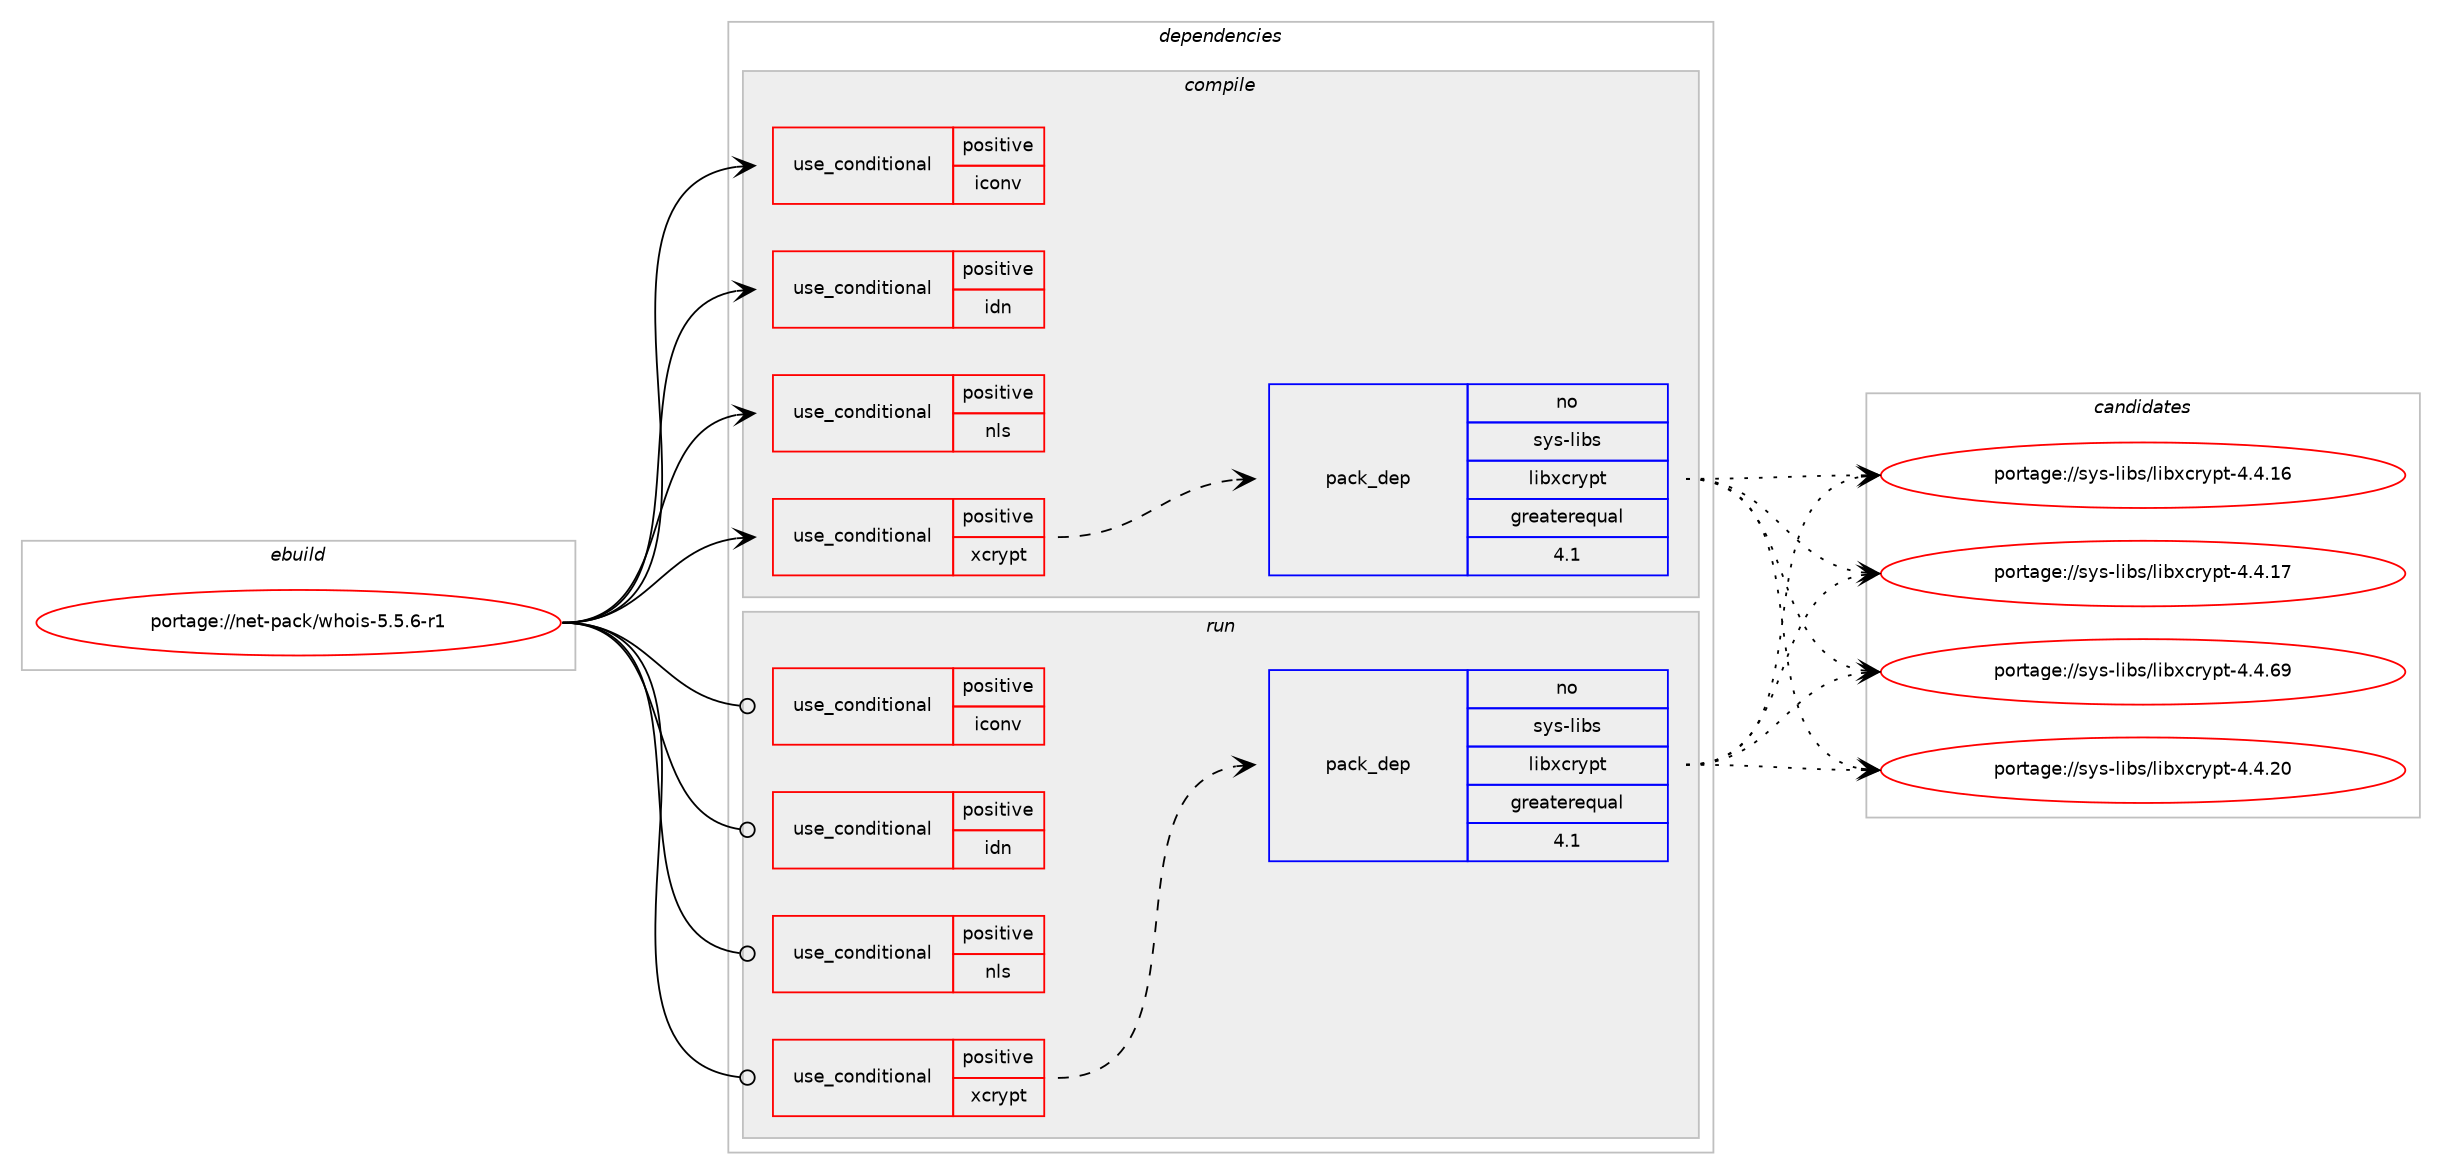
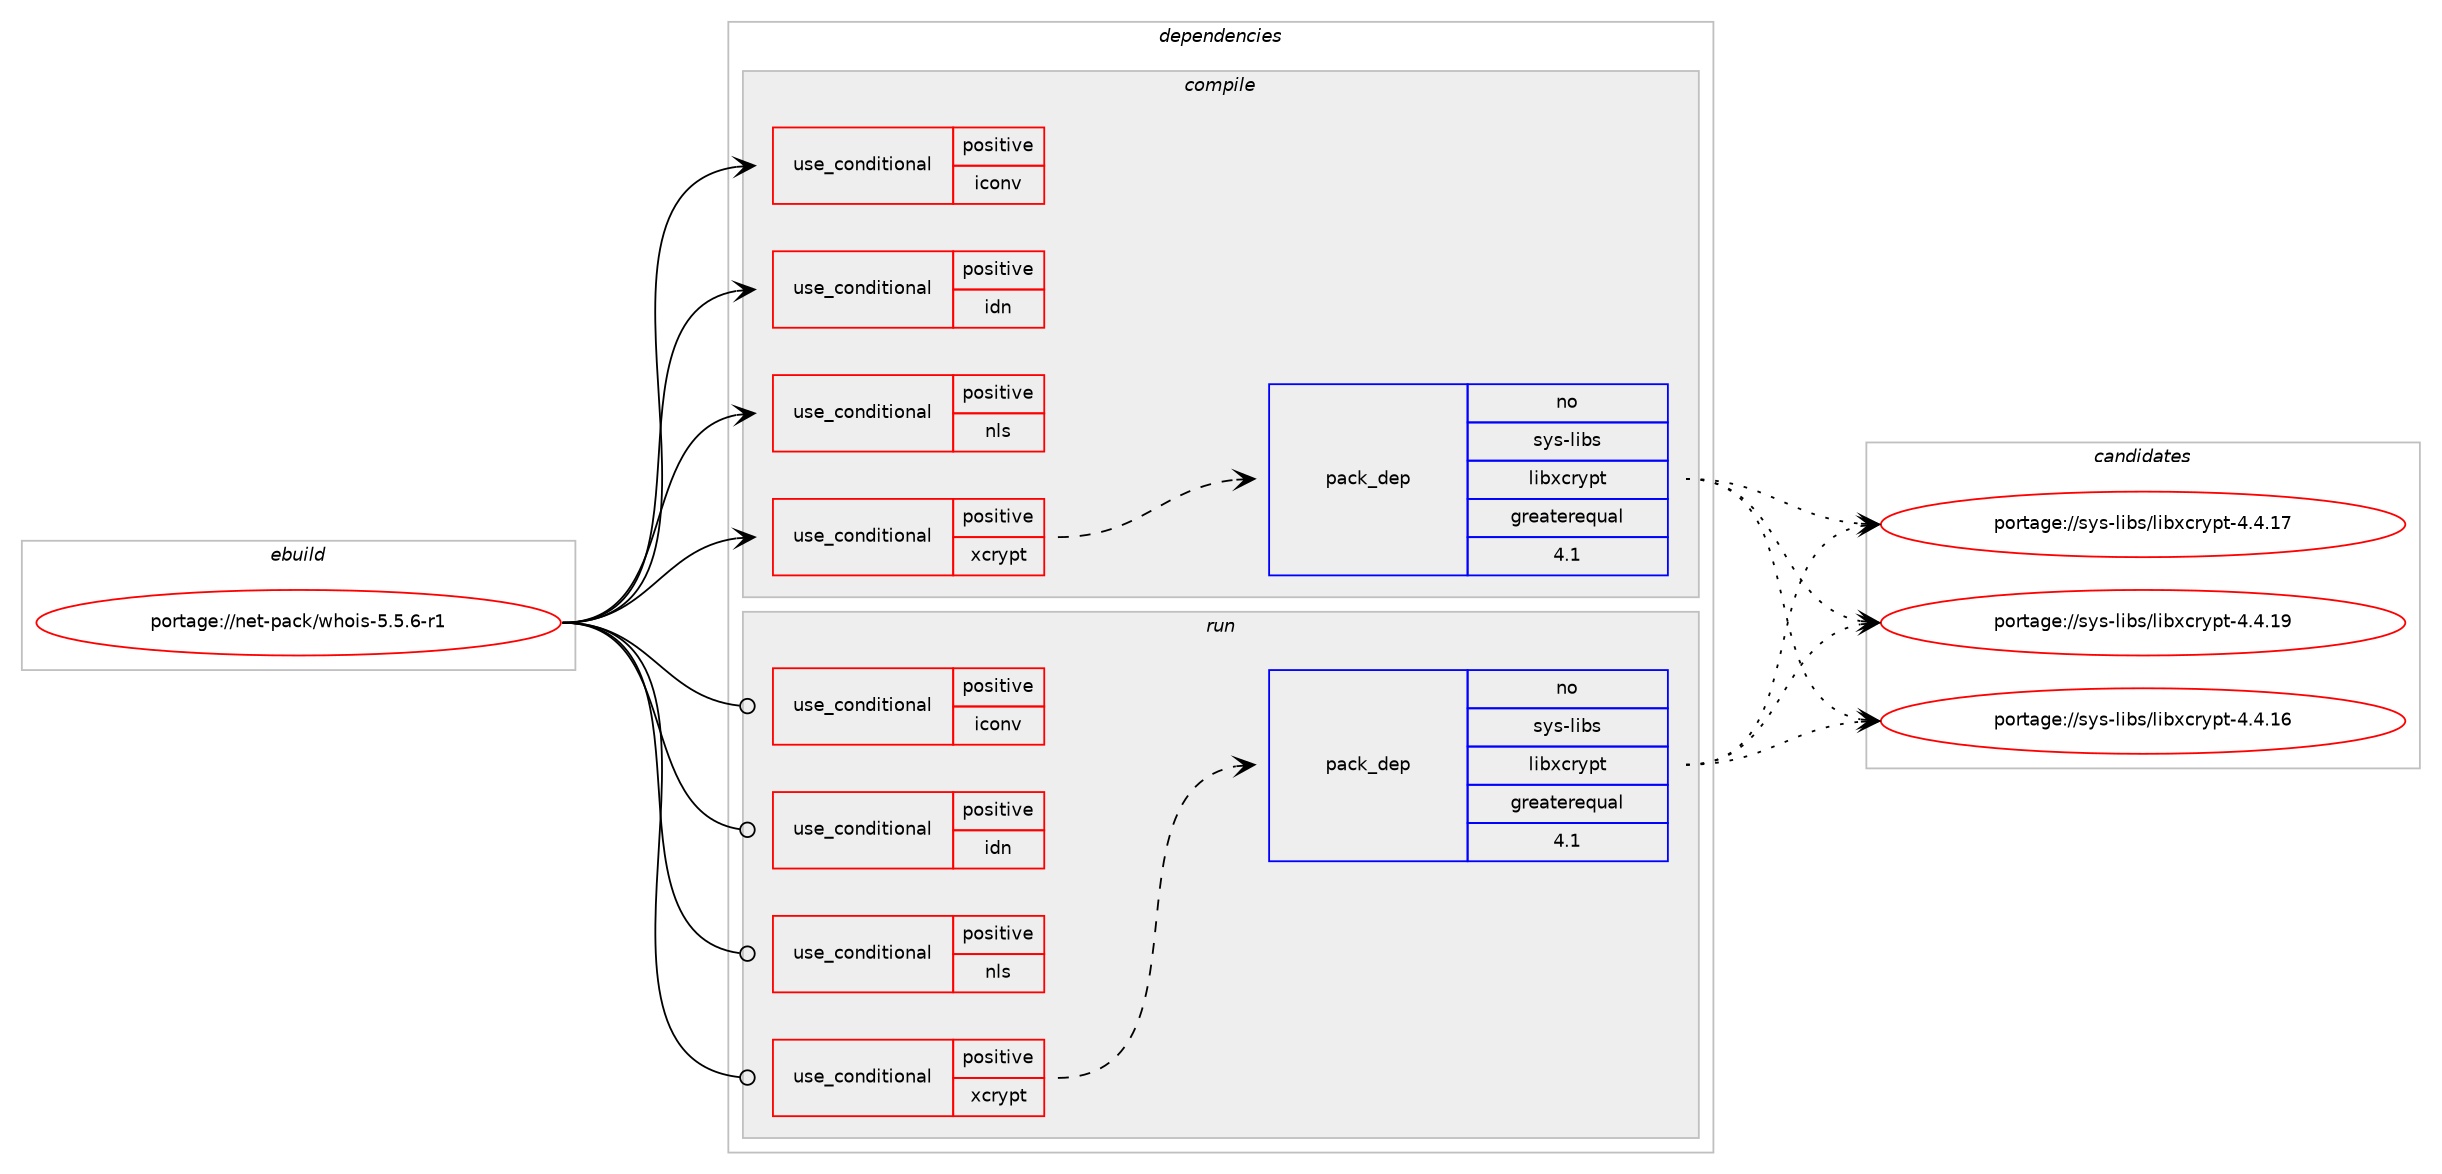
(2143, 672) -> (2143, 623)
(2143, 770) -> none
